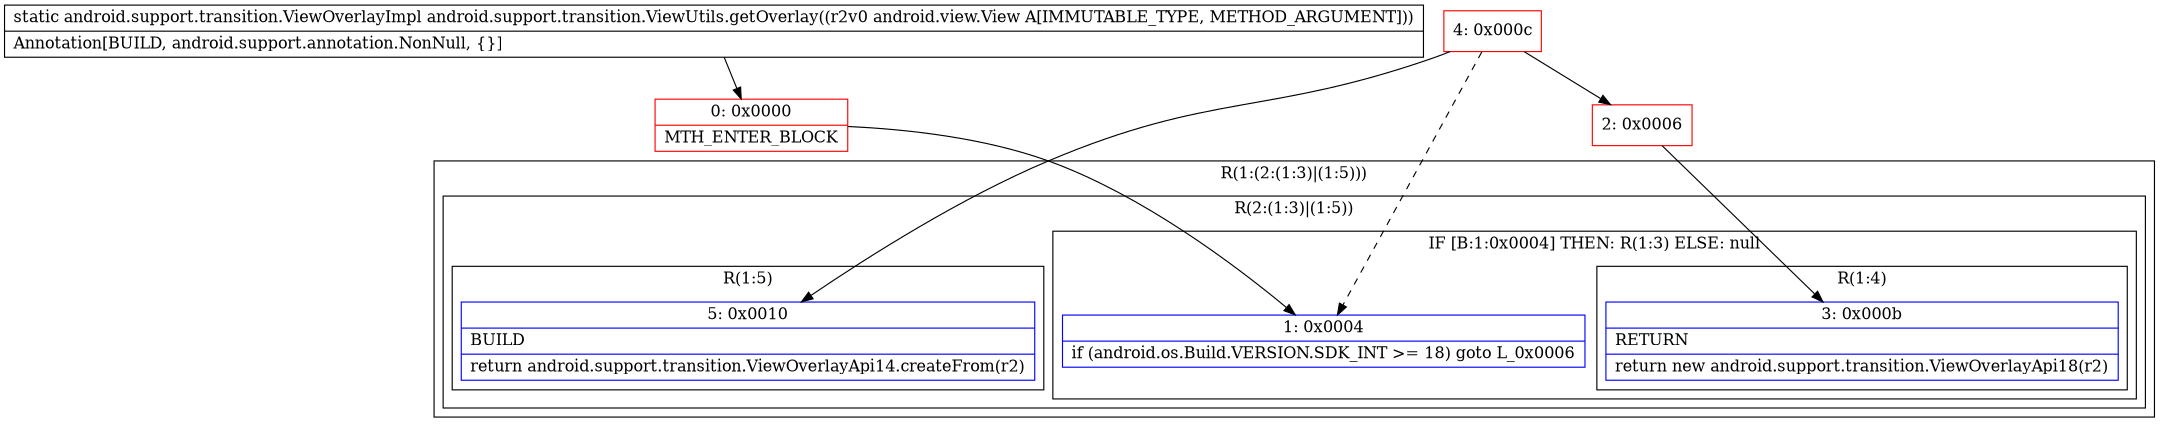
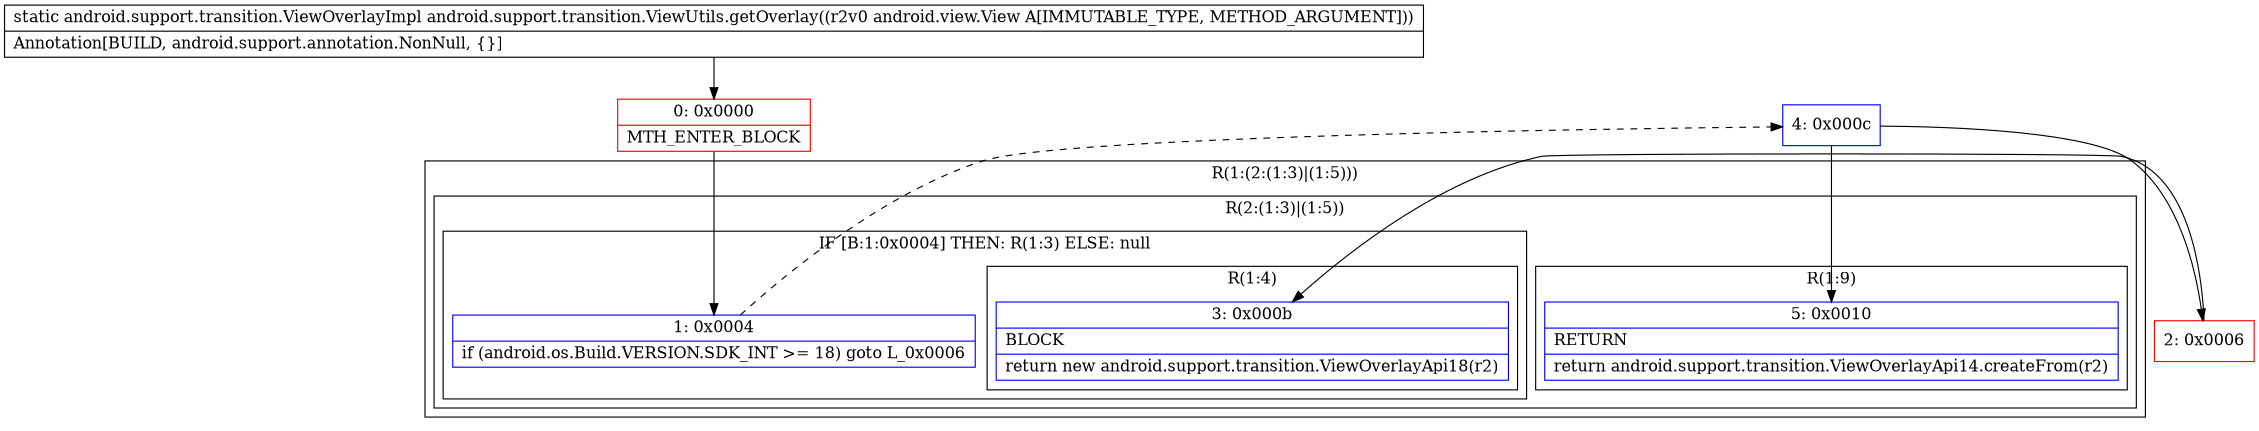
(1493, 31) -> (1831, 125)
(1412, 178) -> (1232, 140)
(748, 279) -> (1831, 279)
(498, 341) -> (1591, 341)
(1652, 341) -> (1035, 341)
